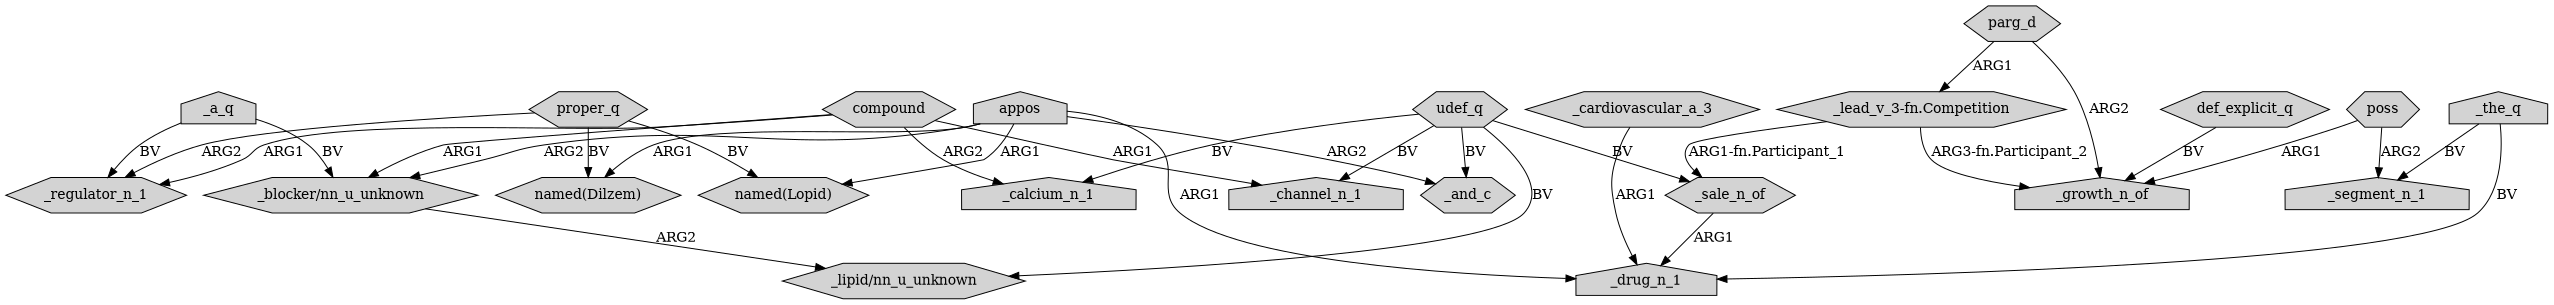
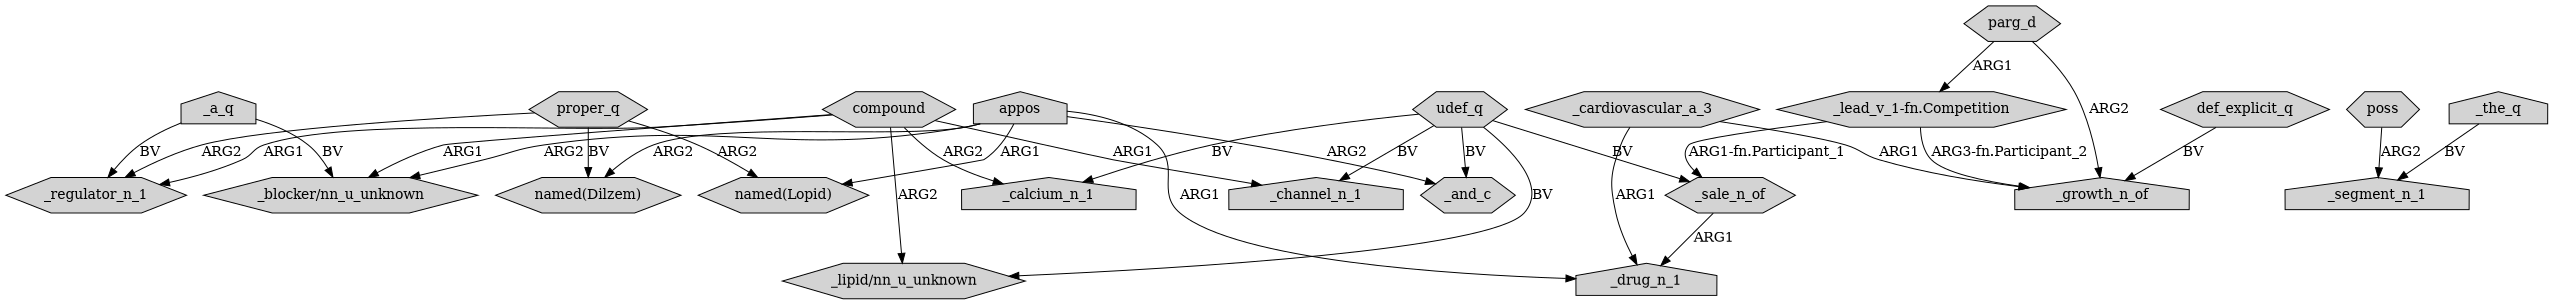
(1922, 109) -> (1922, 109)
(674, 152) -> (674, 152)
(738, 152) -> (738, 152)
(2257, 152) -> (1869, 156)
(620, 238) -> (896, 190)
(2153, 263) -> none
